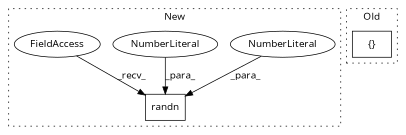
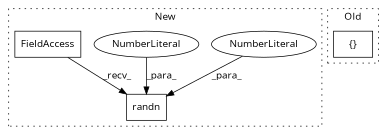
(57, 44) -> (48, 44)
